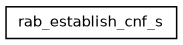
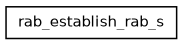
(91, 23) -> (91, 23)
